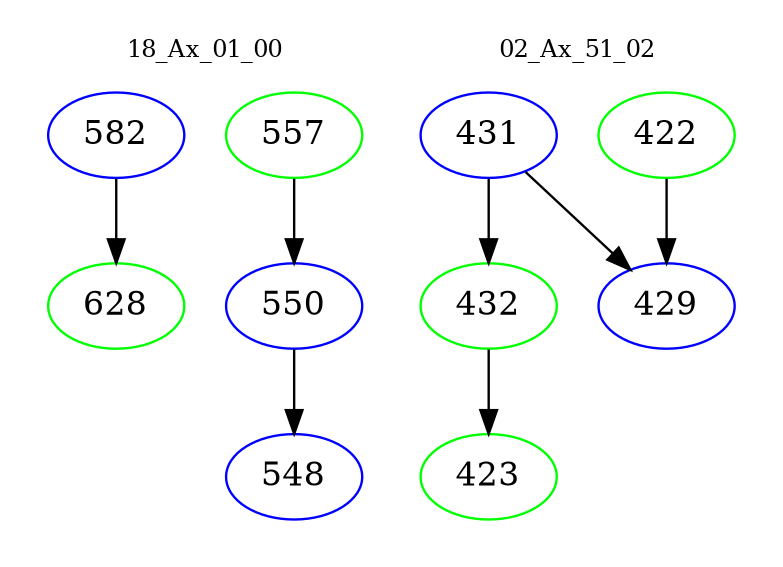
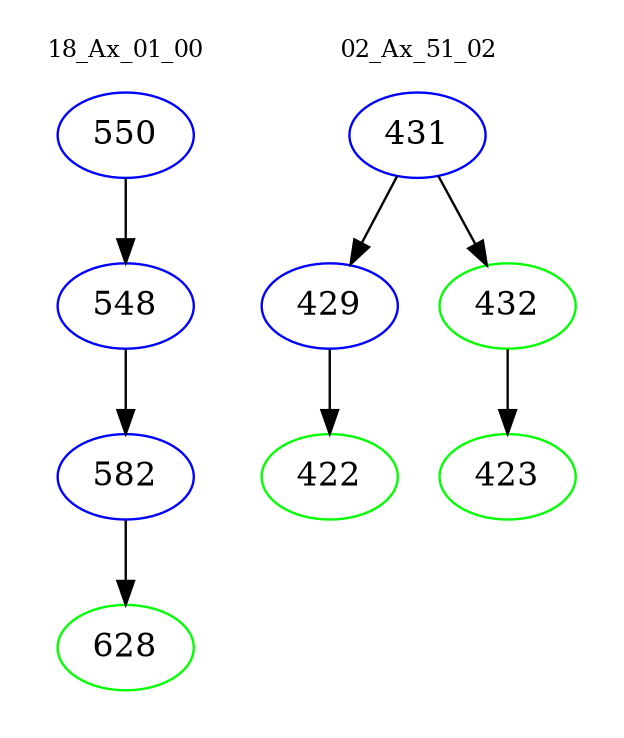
(294, 135) -> none
(667, 209) -> (330, 380)
none -> (126, 380)
